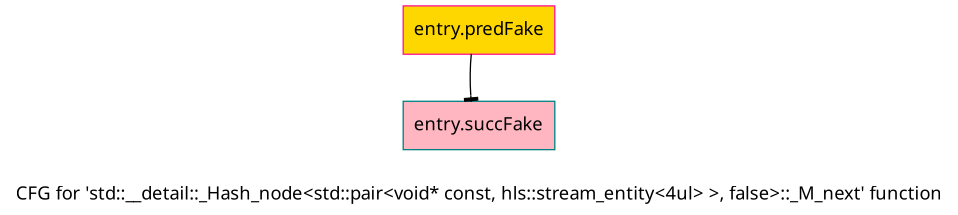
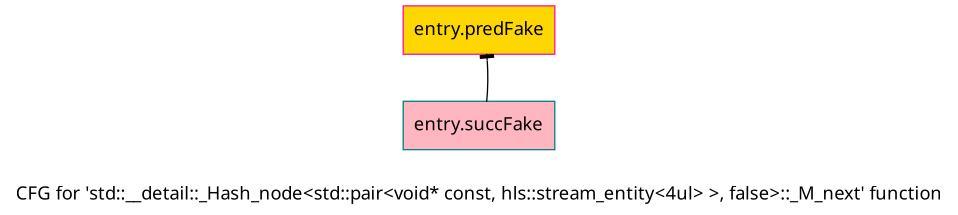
(470, 74) -> (488, 81)
